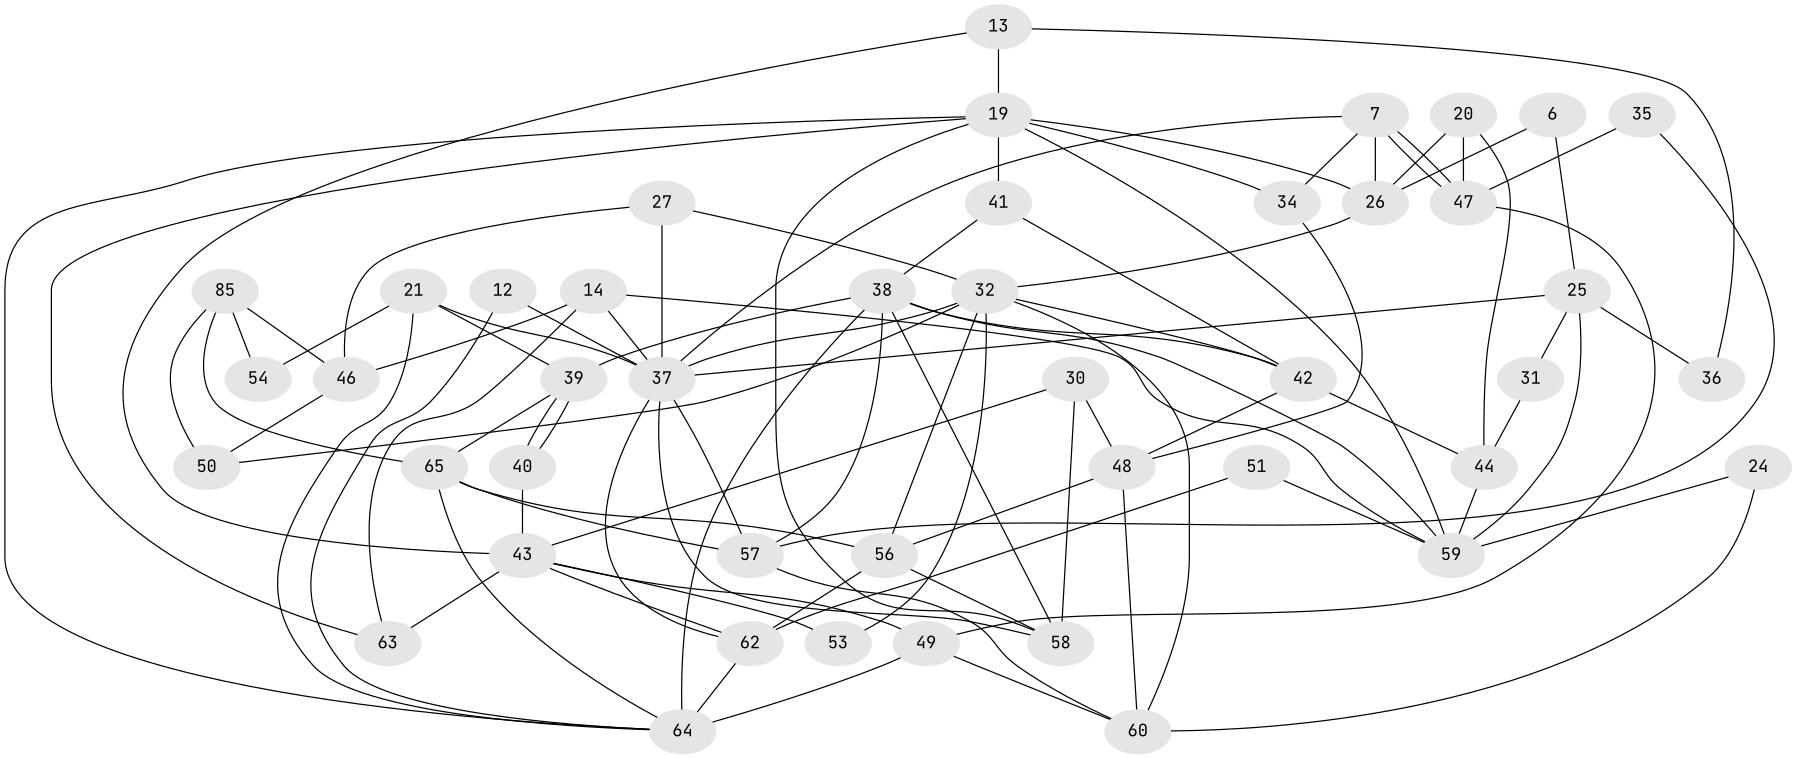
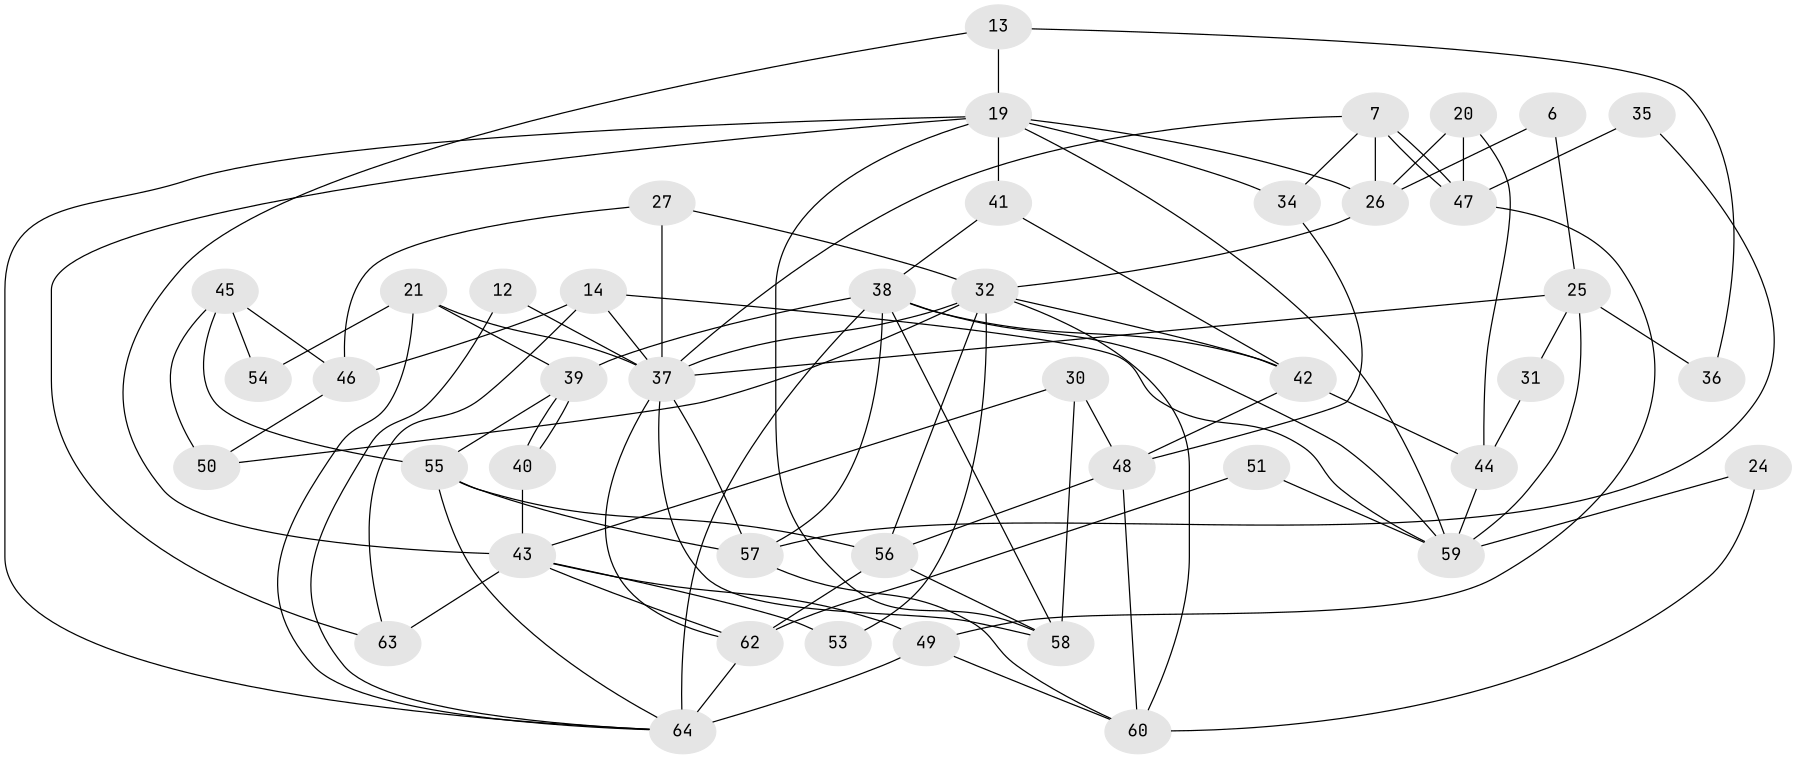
(225, 291) -> (225, 291)
(434, 467) -> (434, 467)
